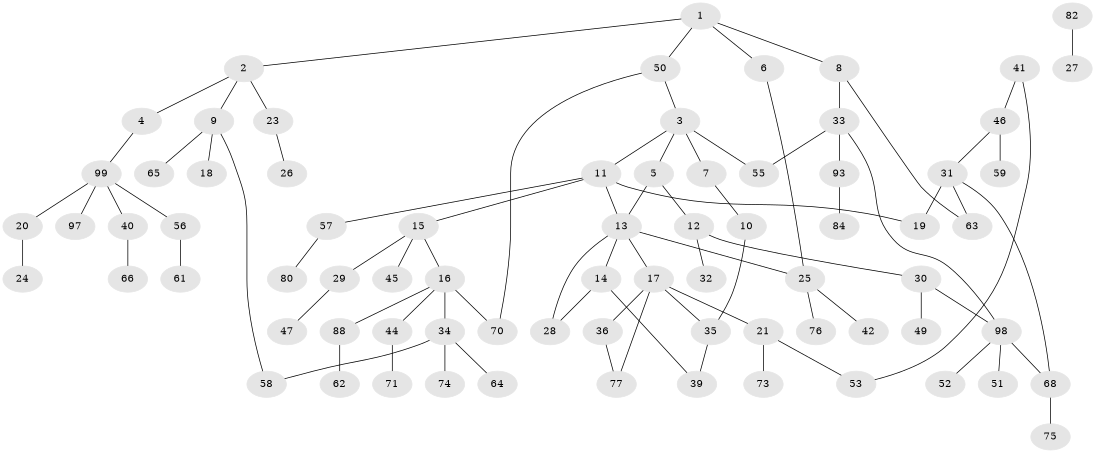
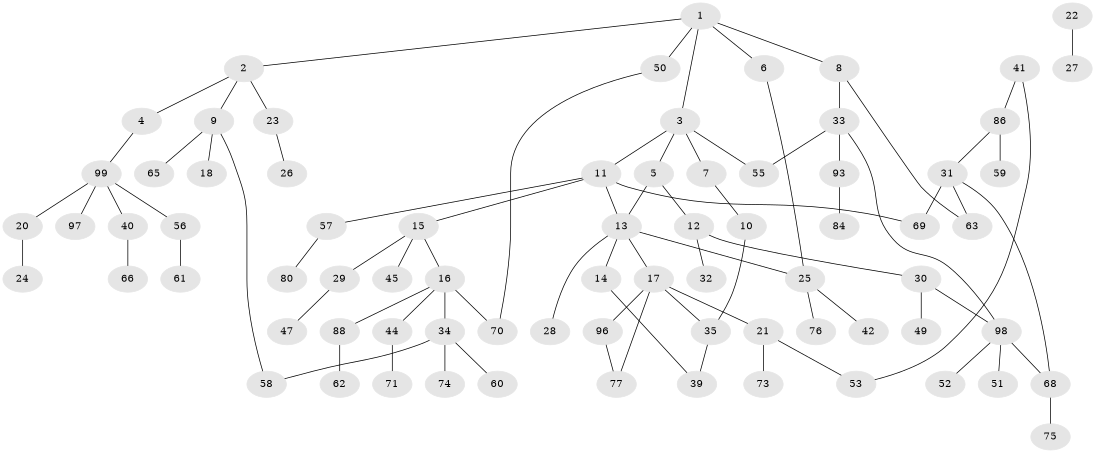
(1072, 16) -> (1072, 16)
(670, 95) -> (690, 69)
(1000, 121) -> (1000, 121)
(920, 226) -> (920, 226)
(576, 305) -> none
(603, 332) -> (603, 332)
(498, 384) -> (498, 384)
